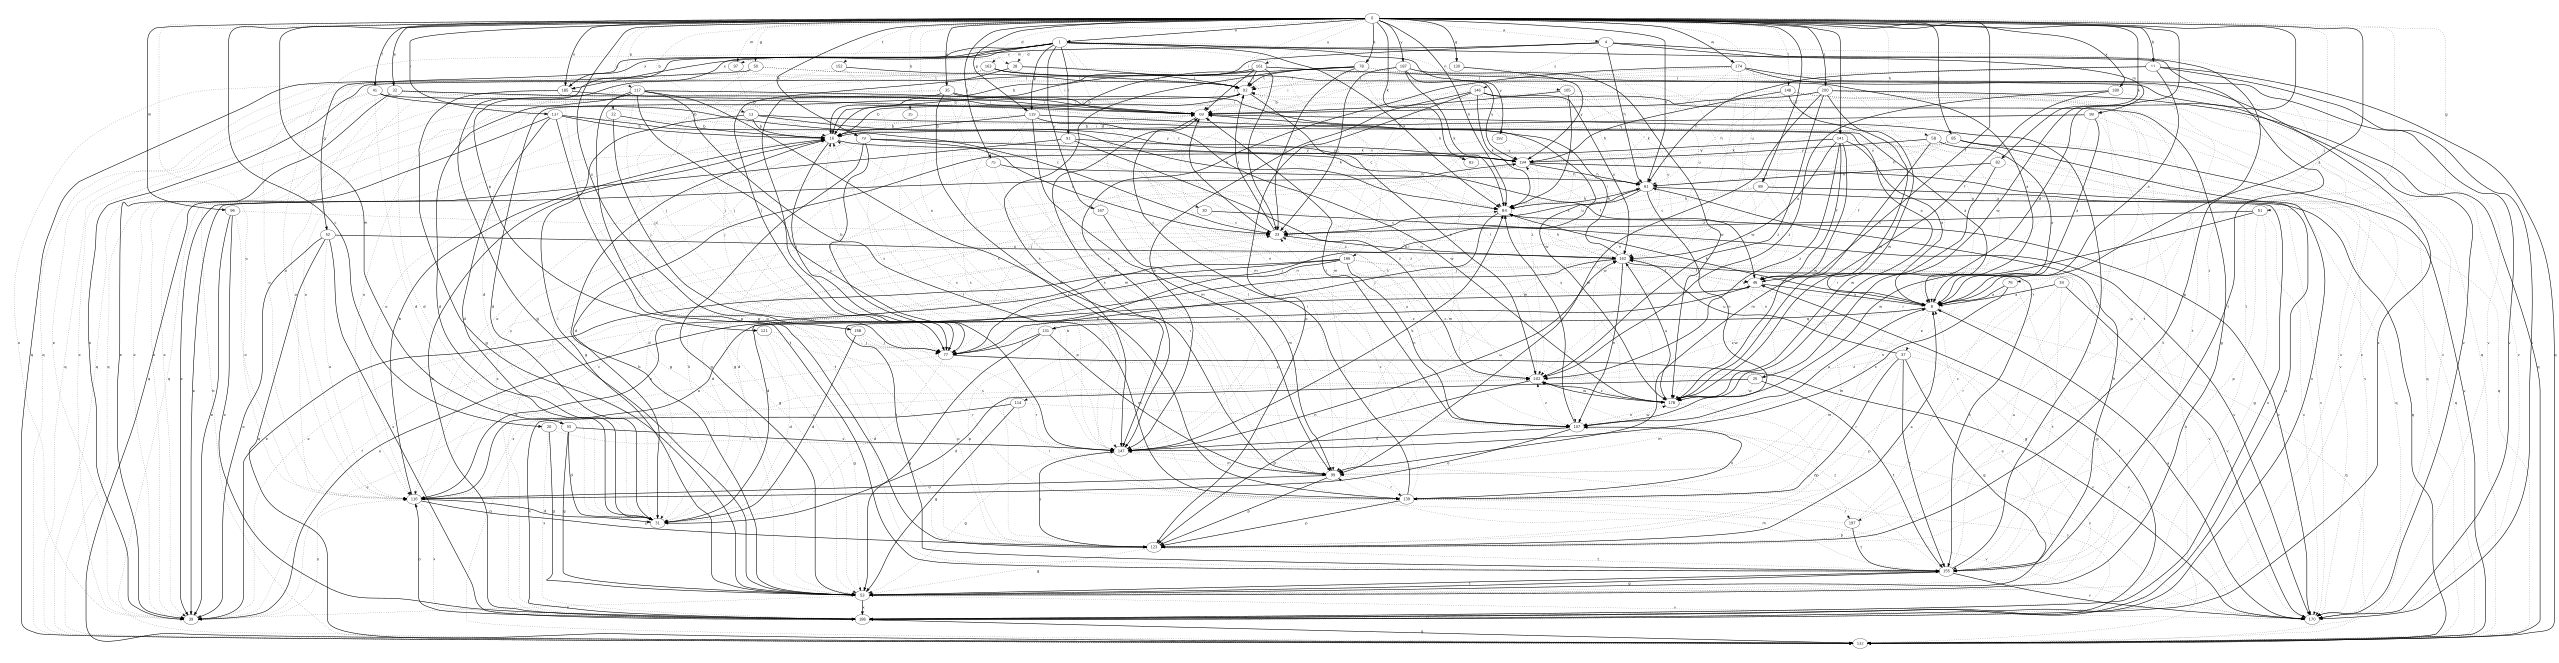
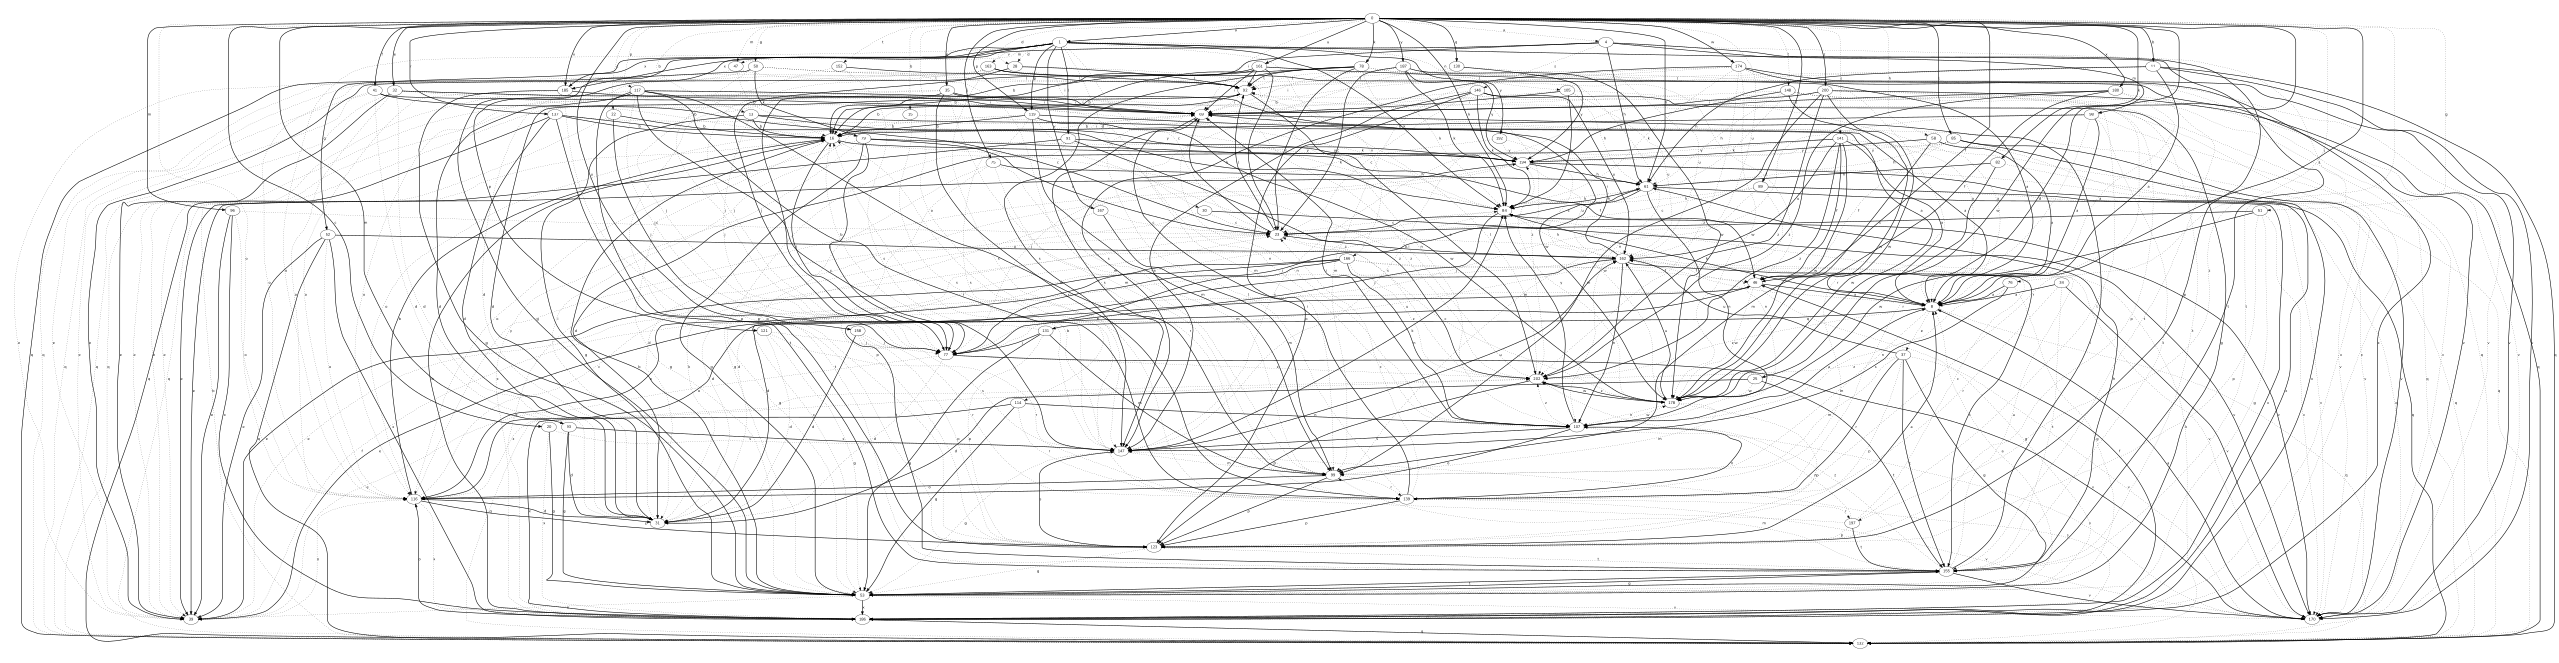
(1658, 20) -> (1658, 20)
(894, 28) -> (792, 114)
(1317, 42) -> (1317, 42)
(736, 66) -> (736, 66)
(1750, 103) -> (1750, 103)
(1471, 163) -> none
none -> (2093, 206)
(1121, 332) -> (899, 382)
(1282, 415) -> (1282, 415)
(2475, 500) -> (2381, 248)
